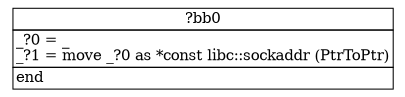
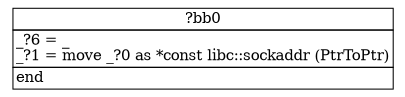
(43, 40) -> (43, 40)
